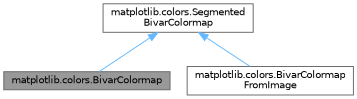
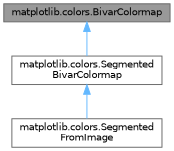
(125, 55) -> (87, 44)
(270, 81) -> (87, 133)
